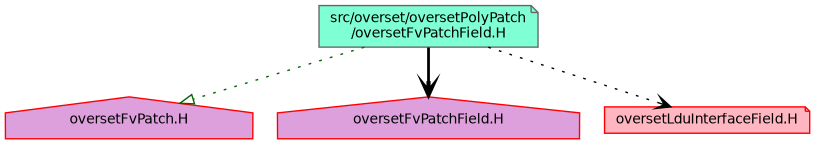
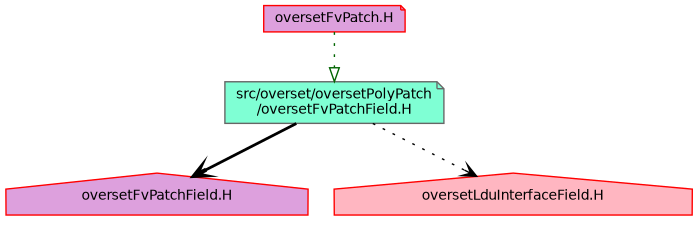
(279, 73) -> (334, 50)
(129, 120) -> (334, 19)
(707, 120) -> (513, 196)
